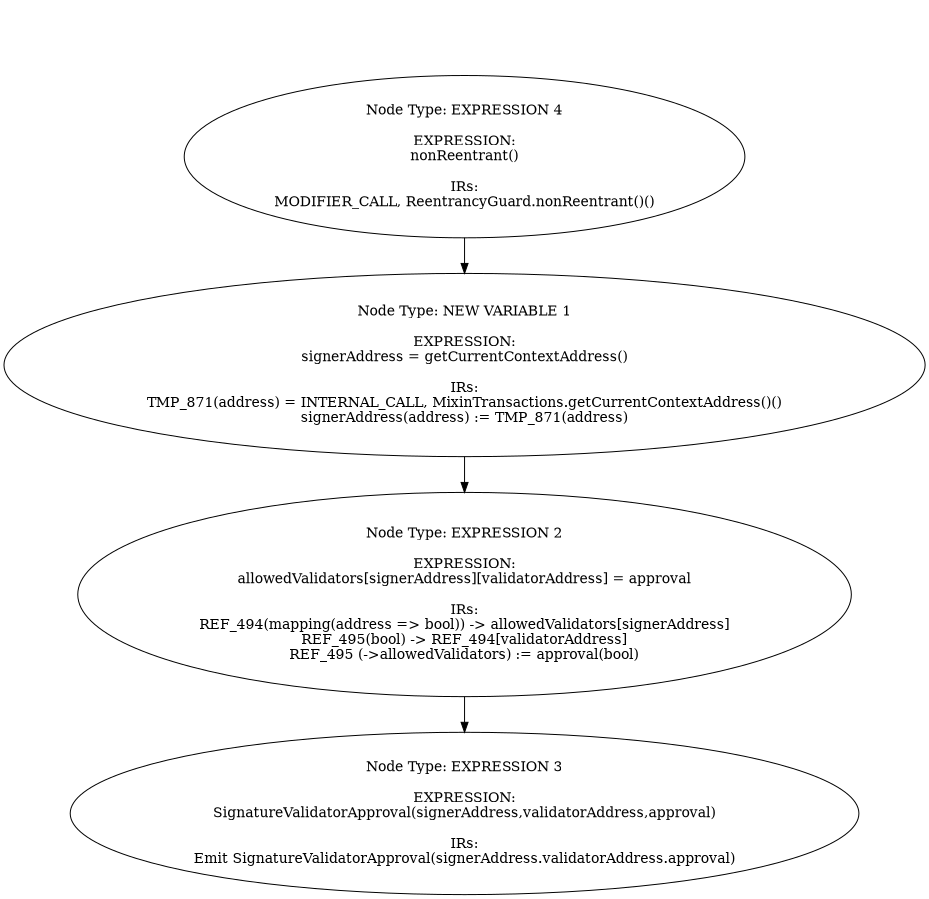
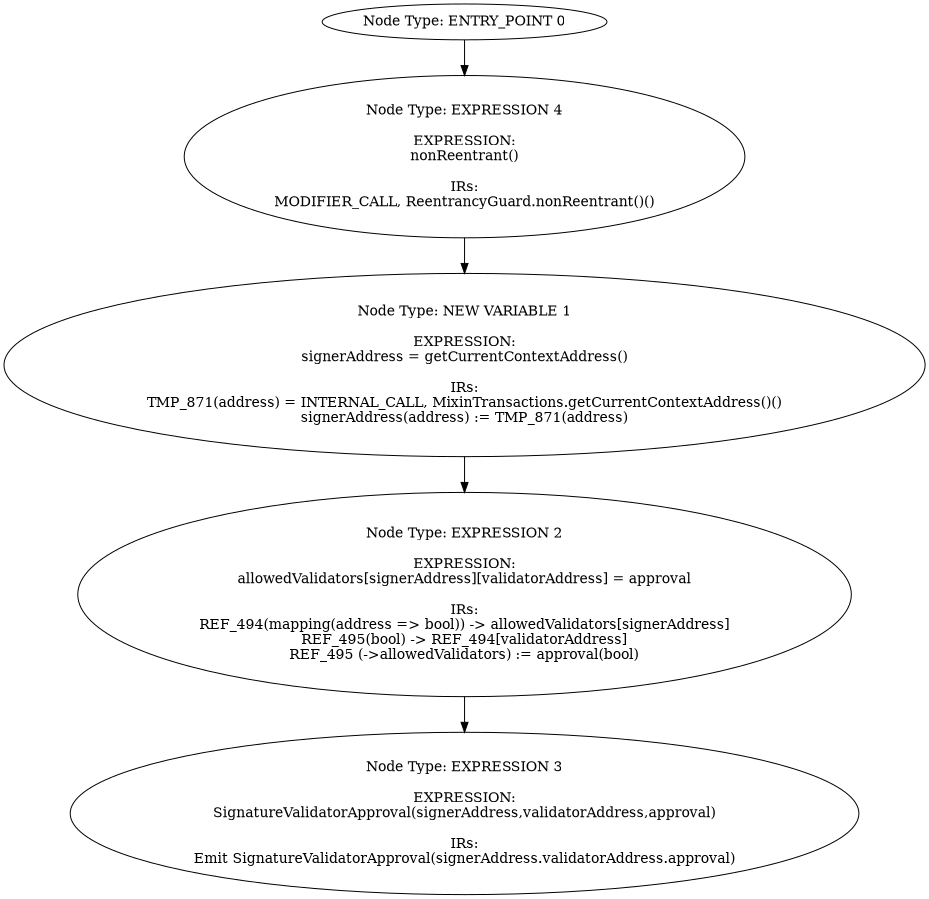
none -> (465, 22)
